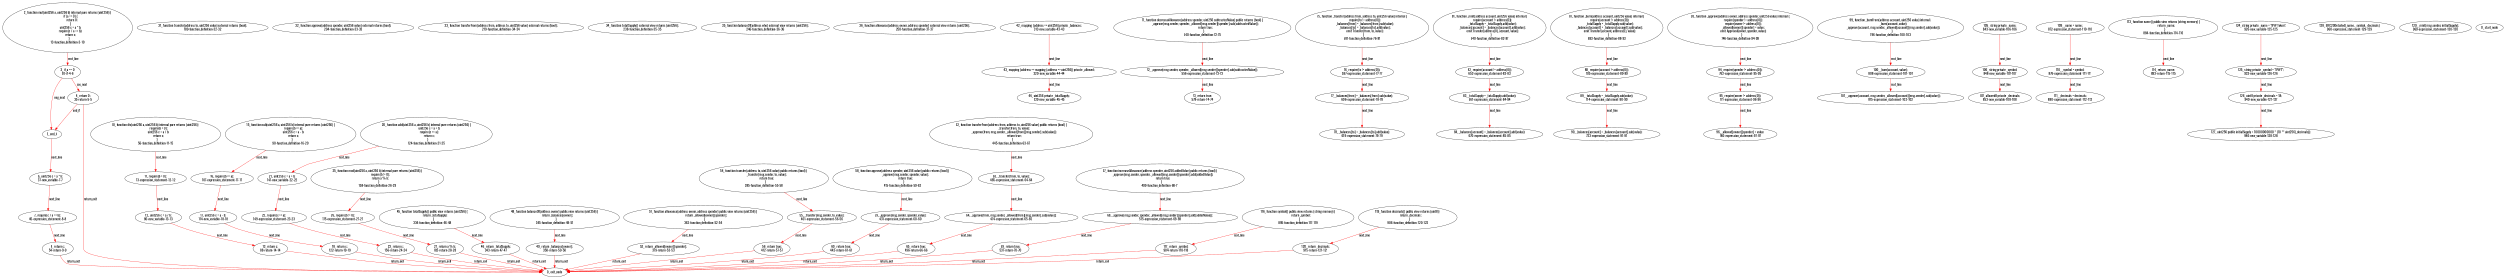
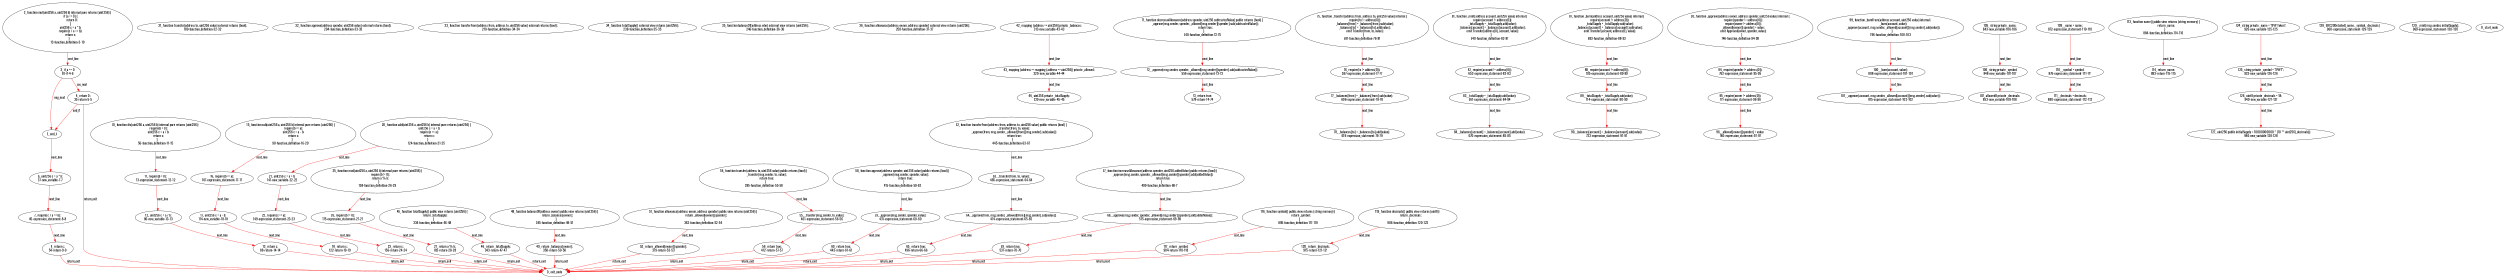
(1103, 262) -> (1103, 262)
